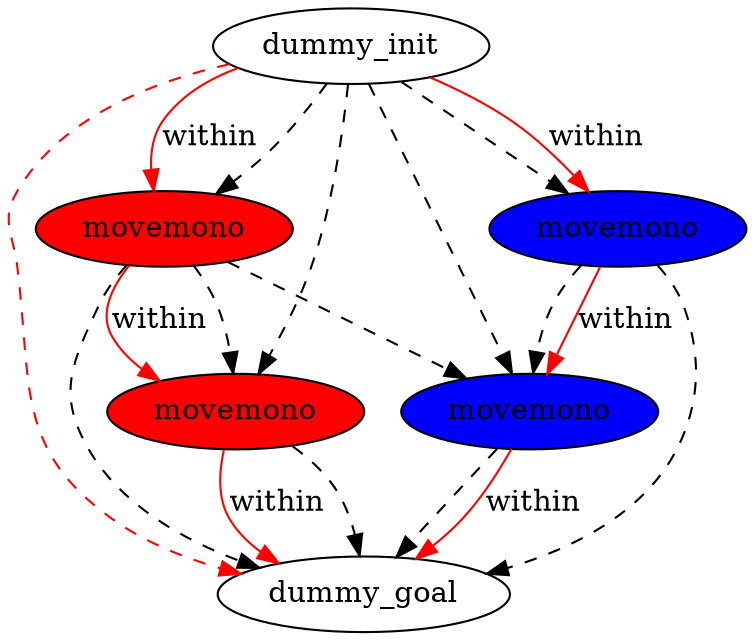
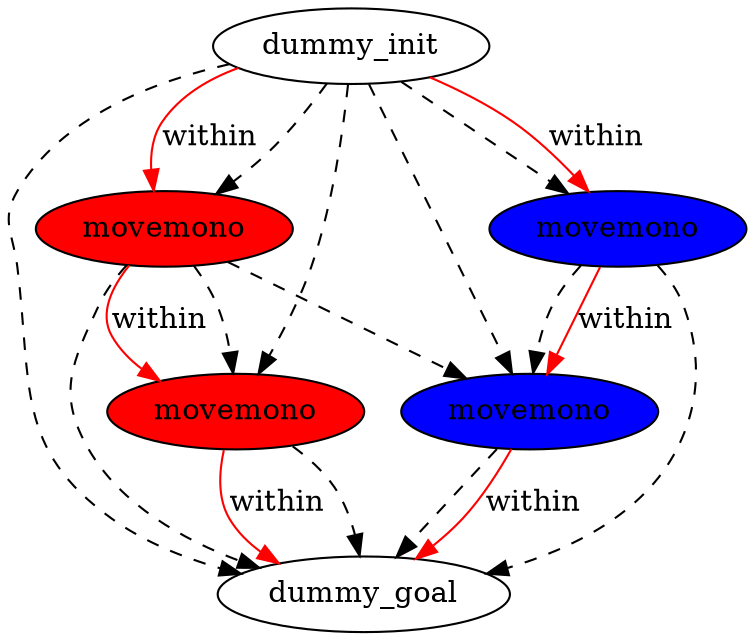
(21, 301) -> (21, 301)
